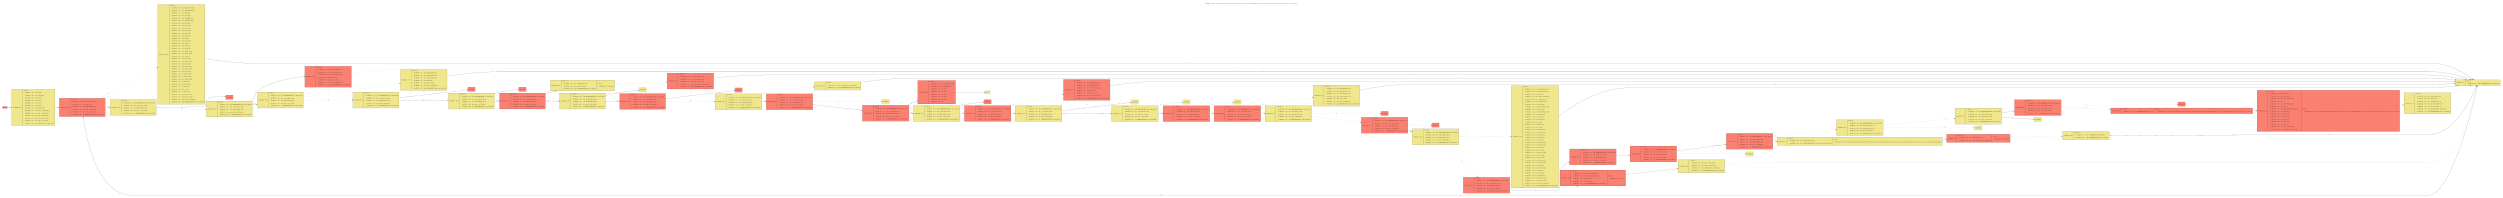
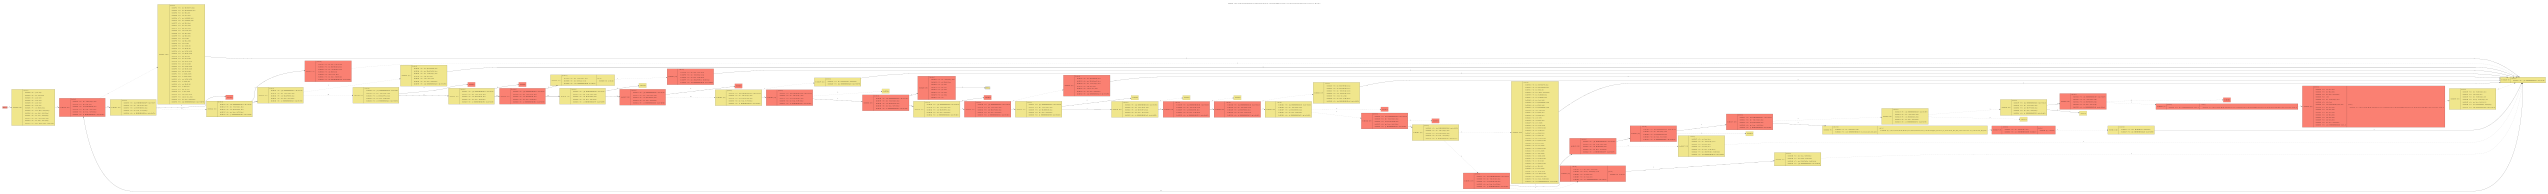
none -> (1701, 146)
